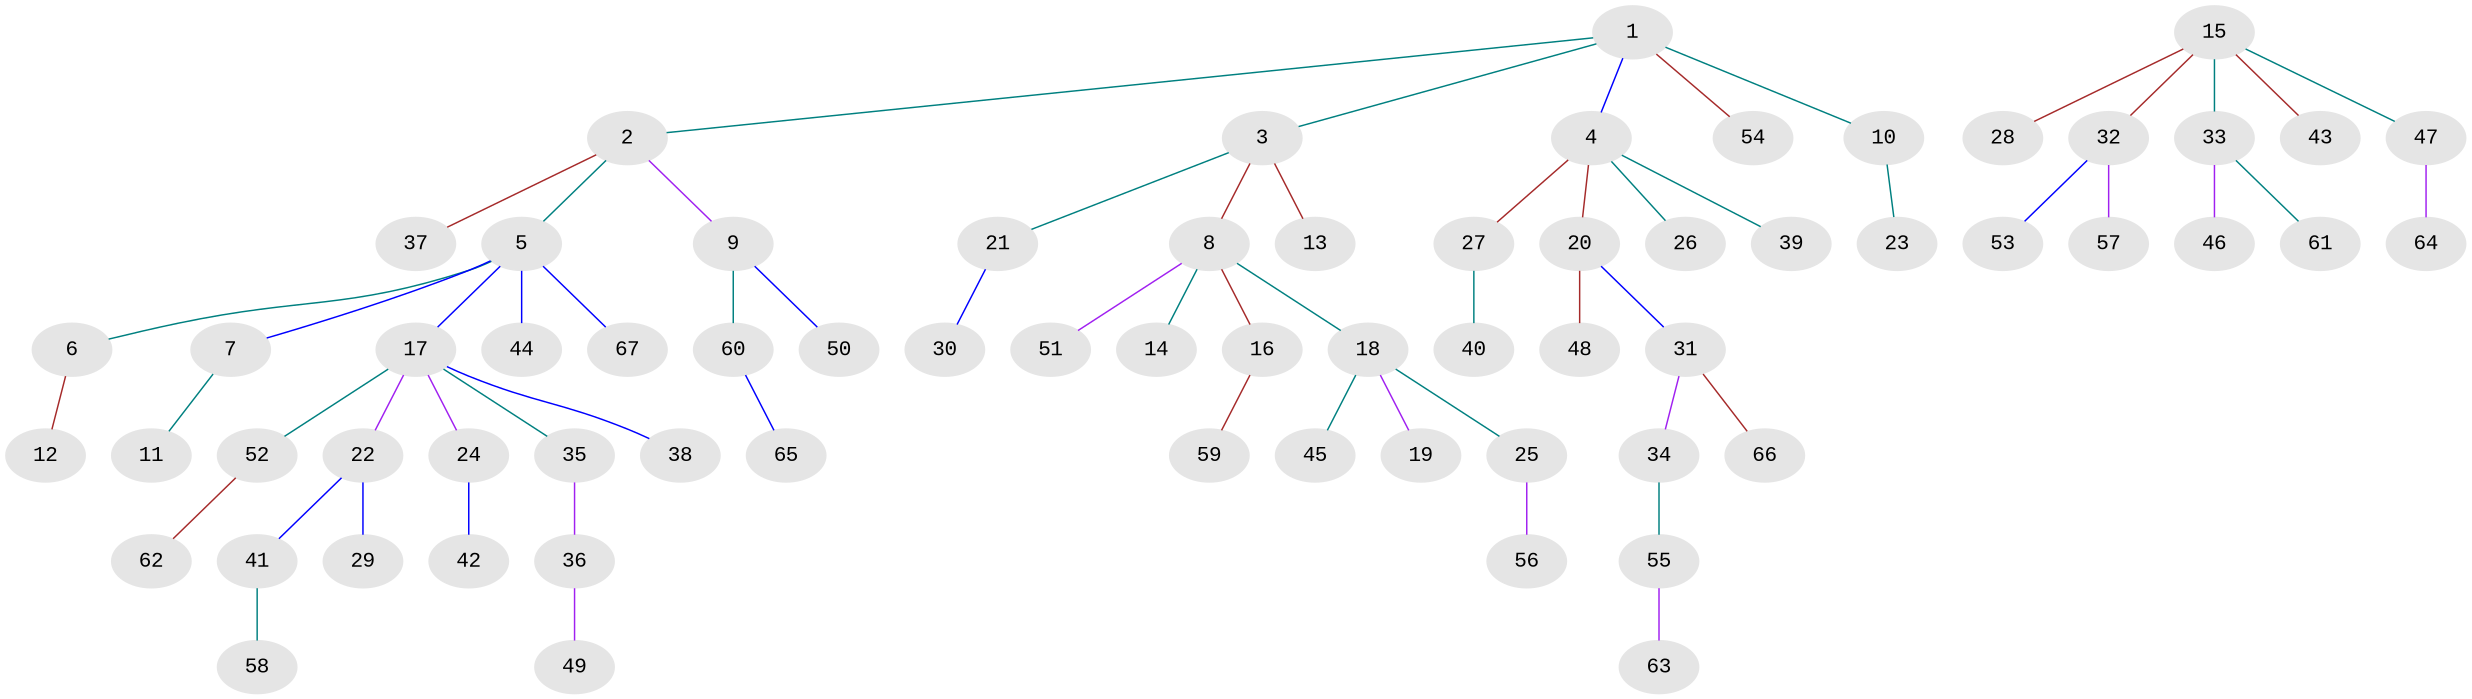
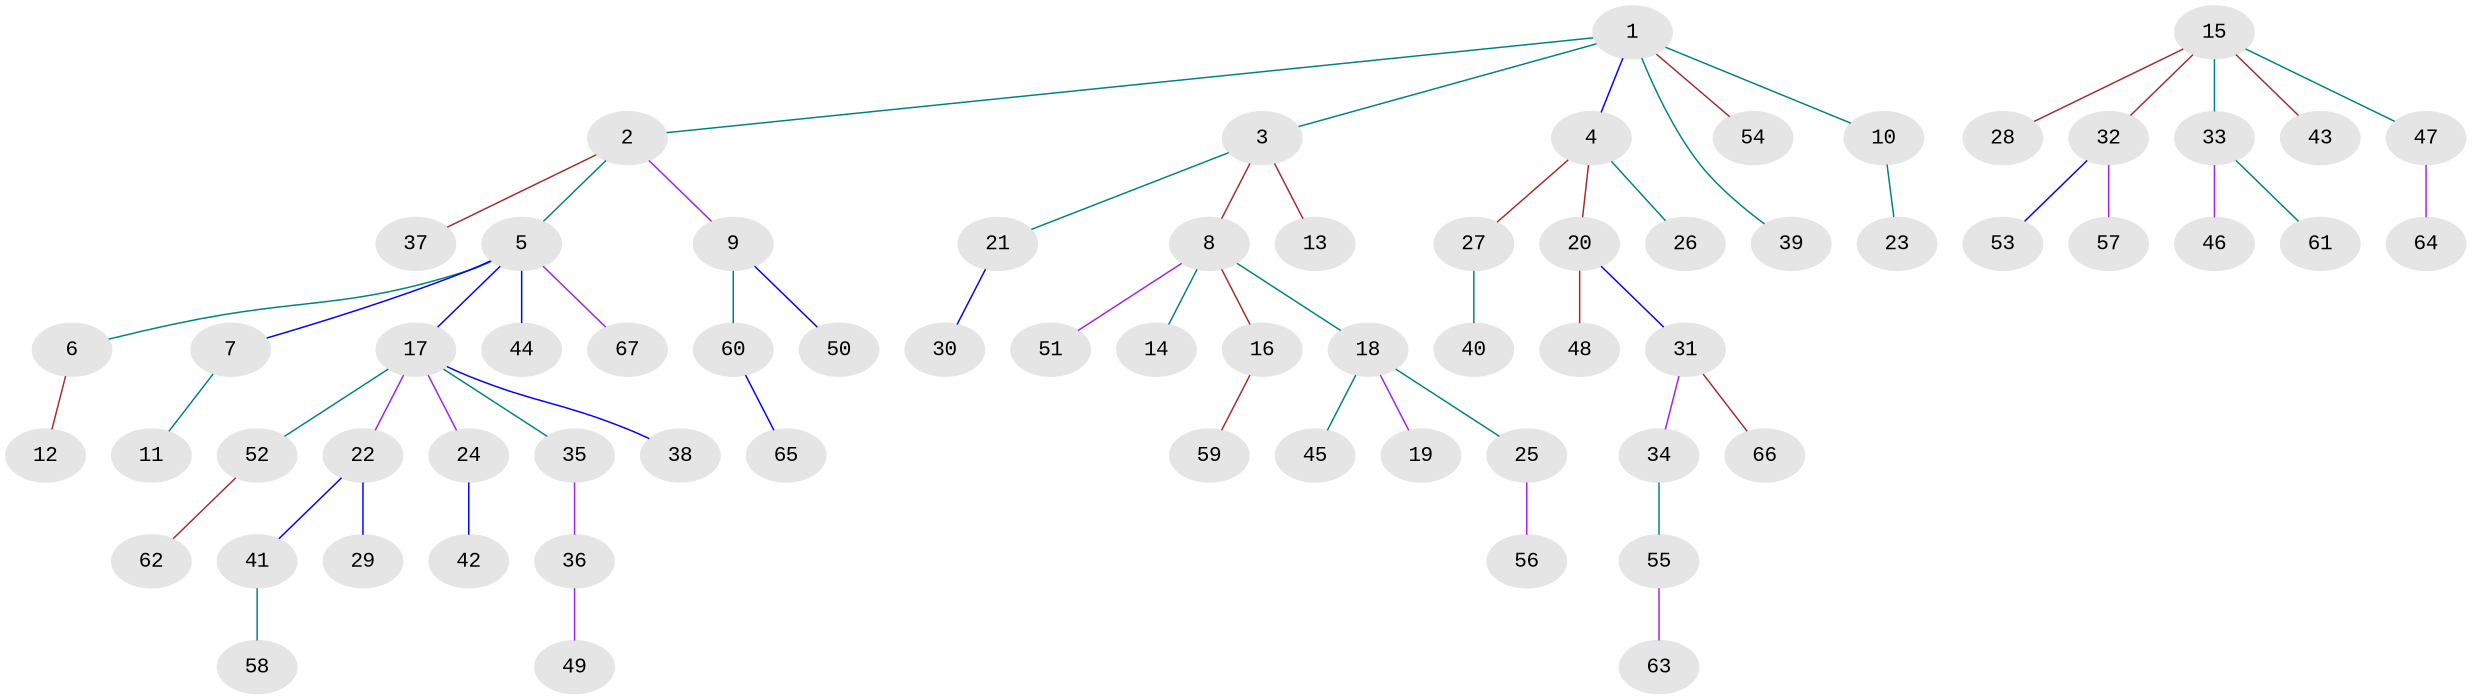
(1691, 191) -> (1690, 151)
(574, 297) -> (574, 297)
